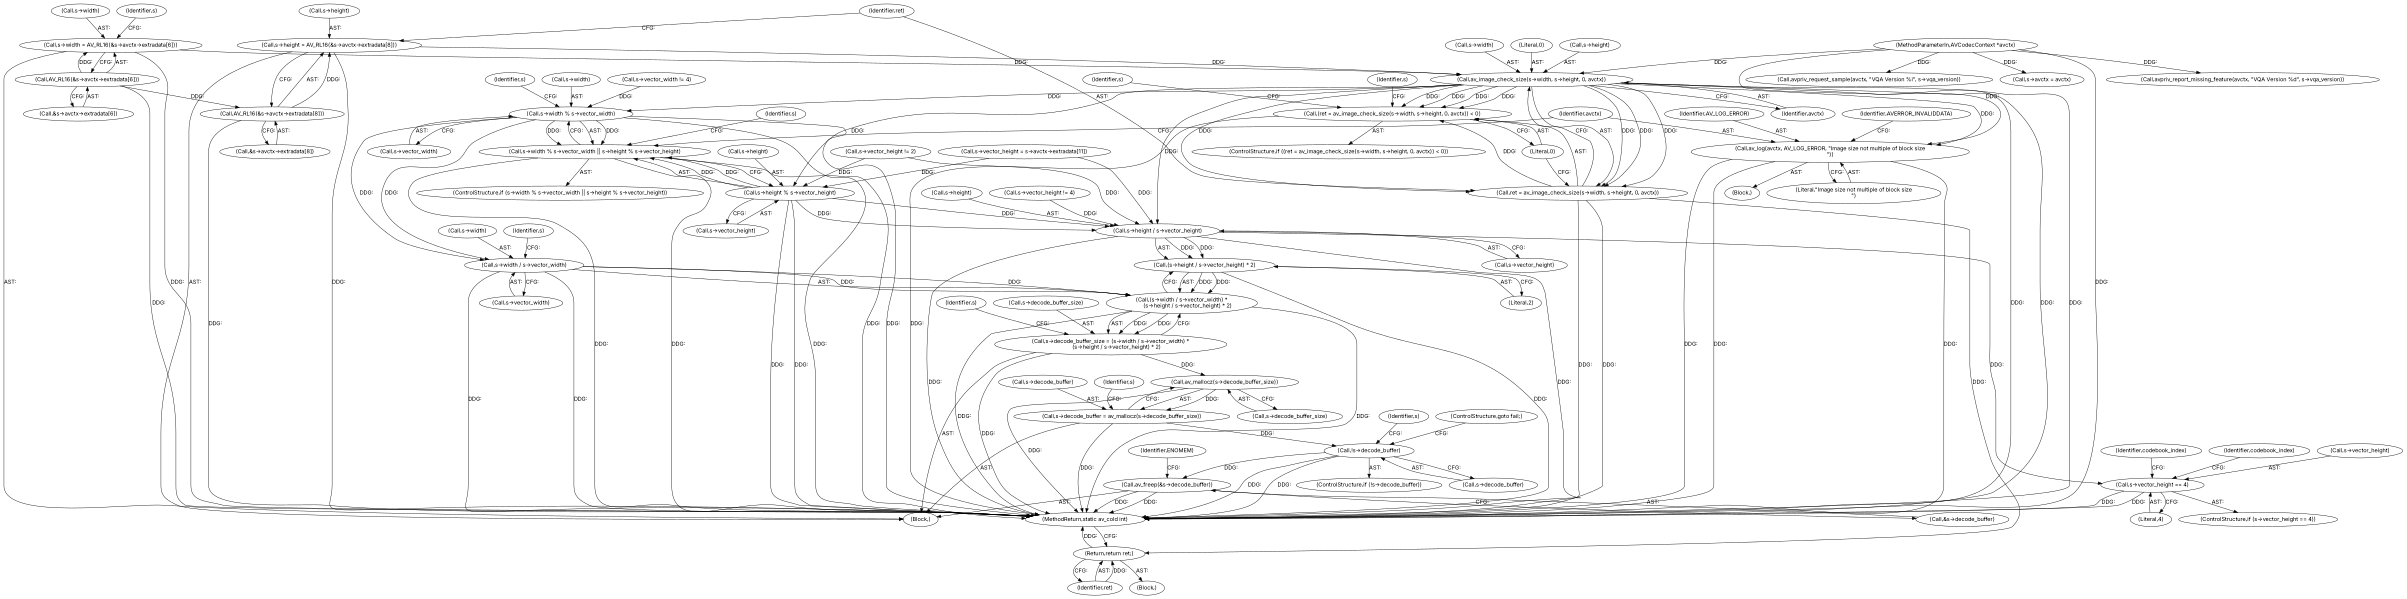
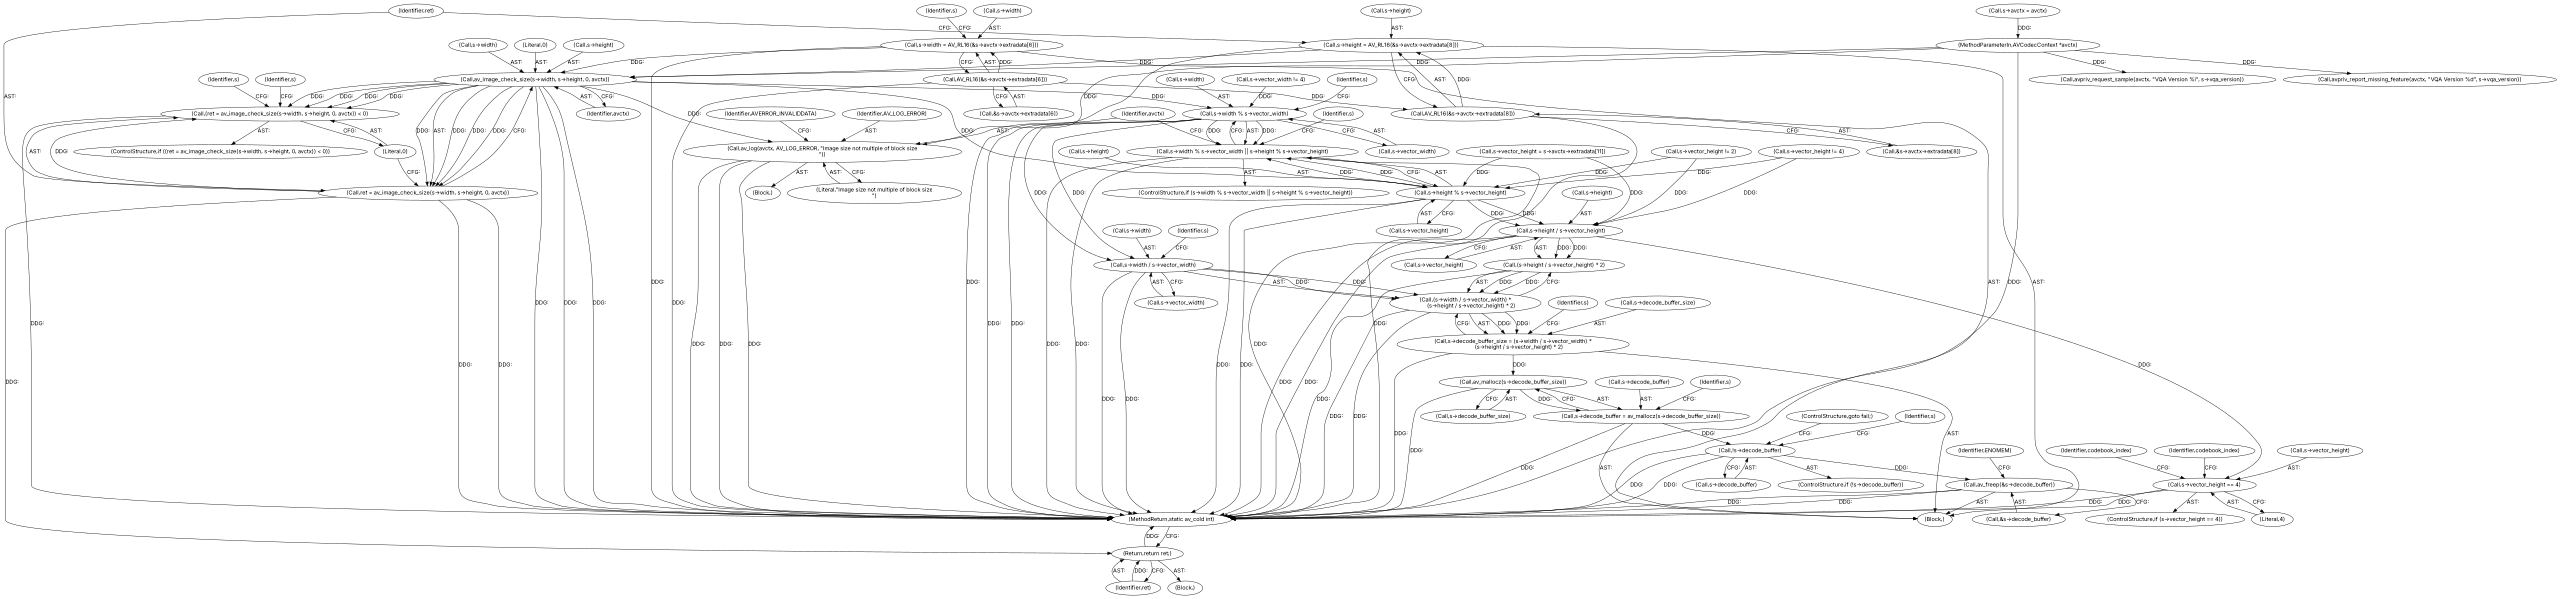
(1997, 62) -> (2018, 26)
(1275, 96) -> none
none -> (1646, 175)
(1521, 303) -> none
